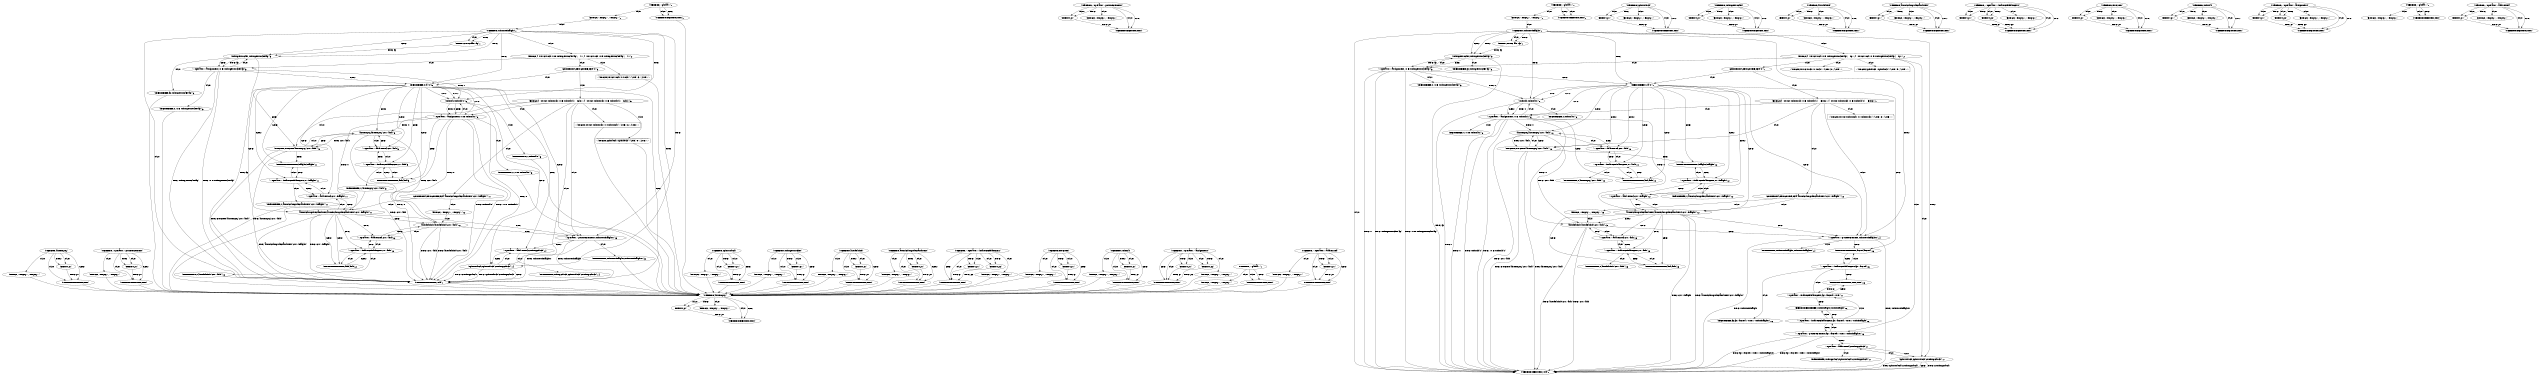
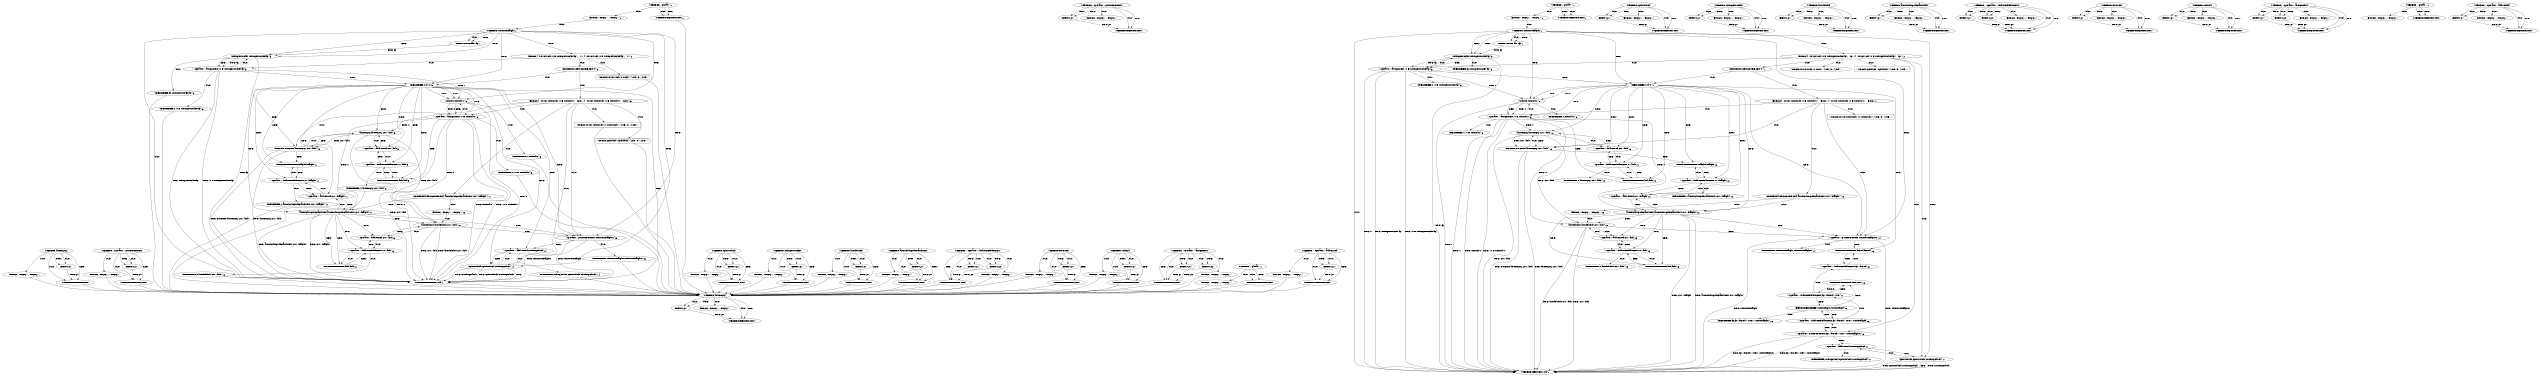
(1846, 274) -> (1851, 300)
(1773, 277) -> (1784, 314)
